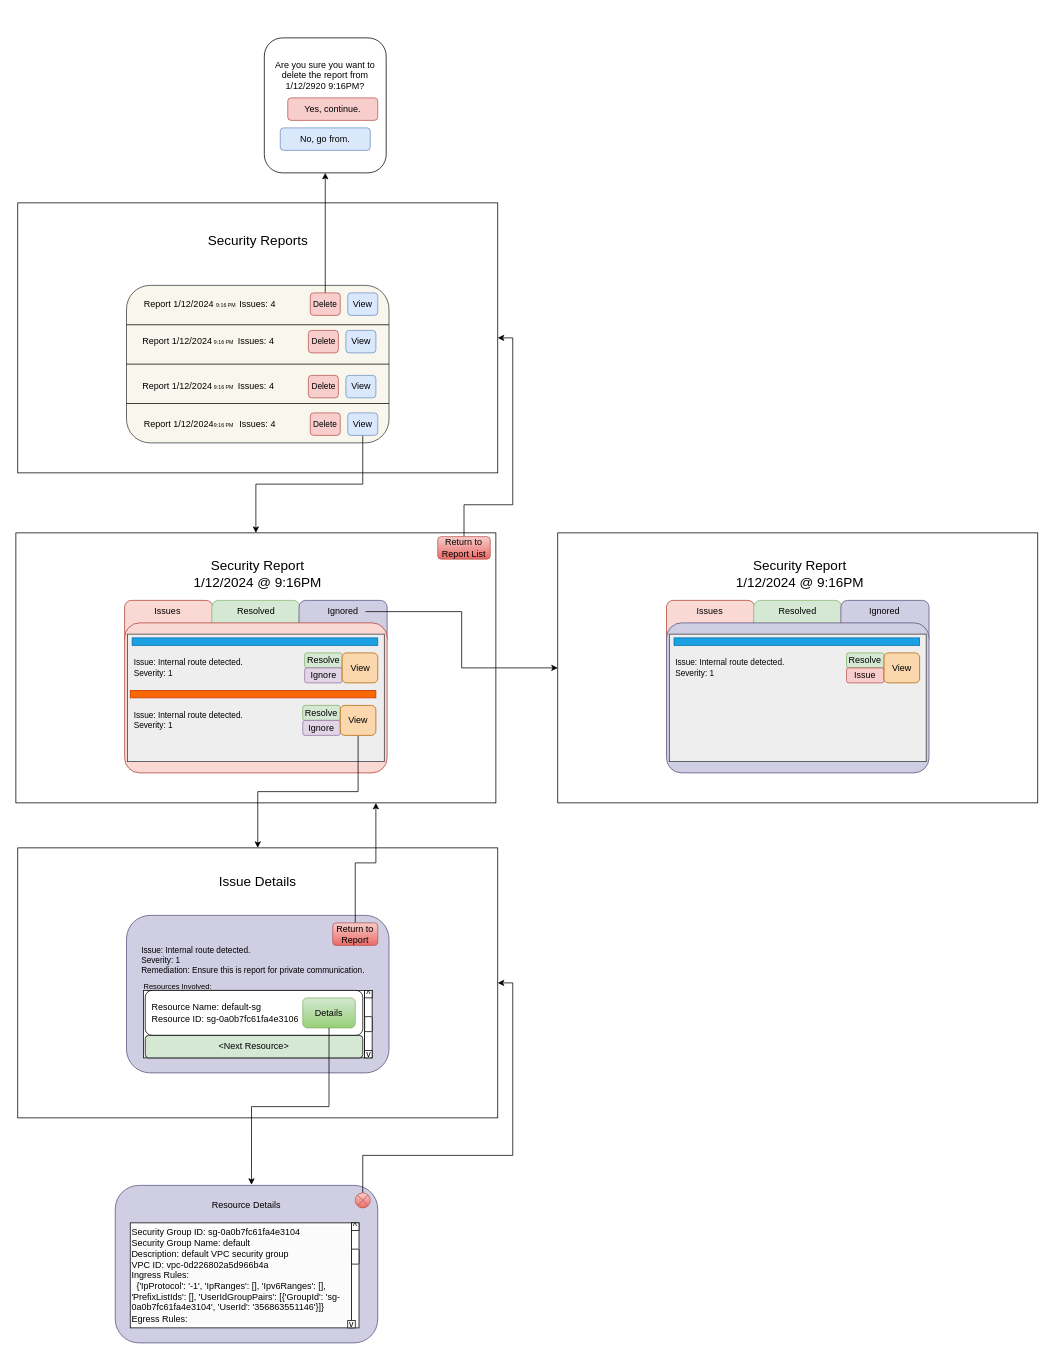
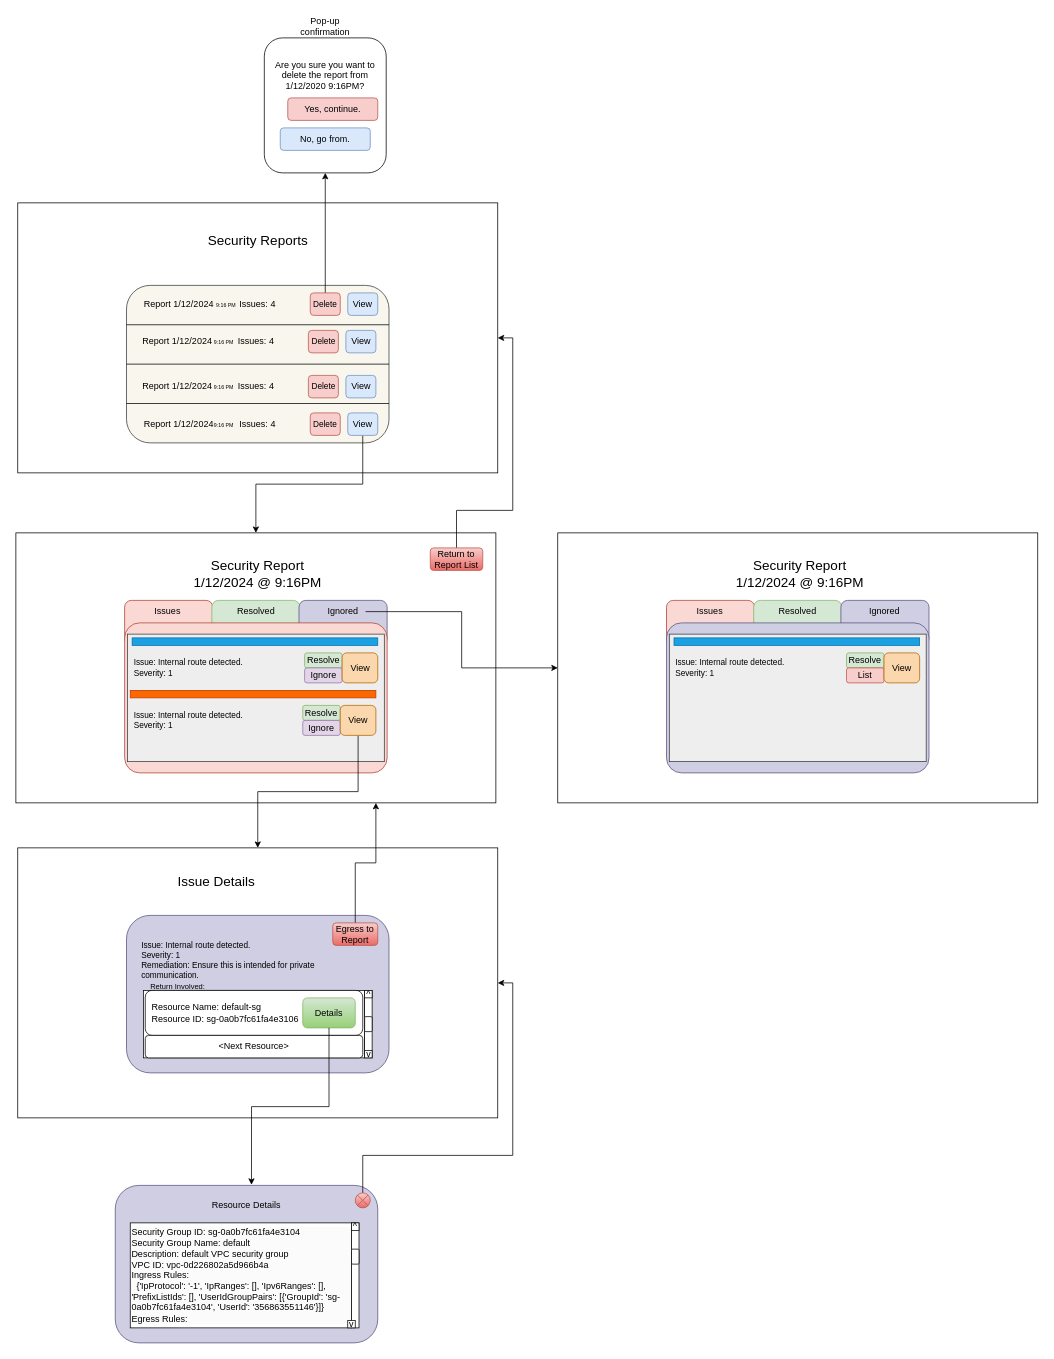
none -> (325, 27)
(325, 75) -> (325, 75)
(464, 548) -> (456, 559)
(865, 675) -> (865, 675)
(258, 882) -> (216, 882)
(355, 934) -> (355, 934)
(256, 960) -> (256, 960)
(178, 987) -> (178, 987)
(254, 1047) -> (254, 1047)
